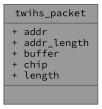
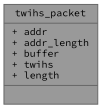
(30, 65) -> (33, 65)
